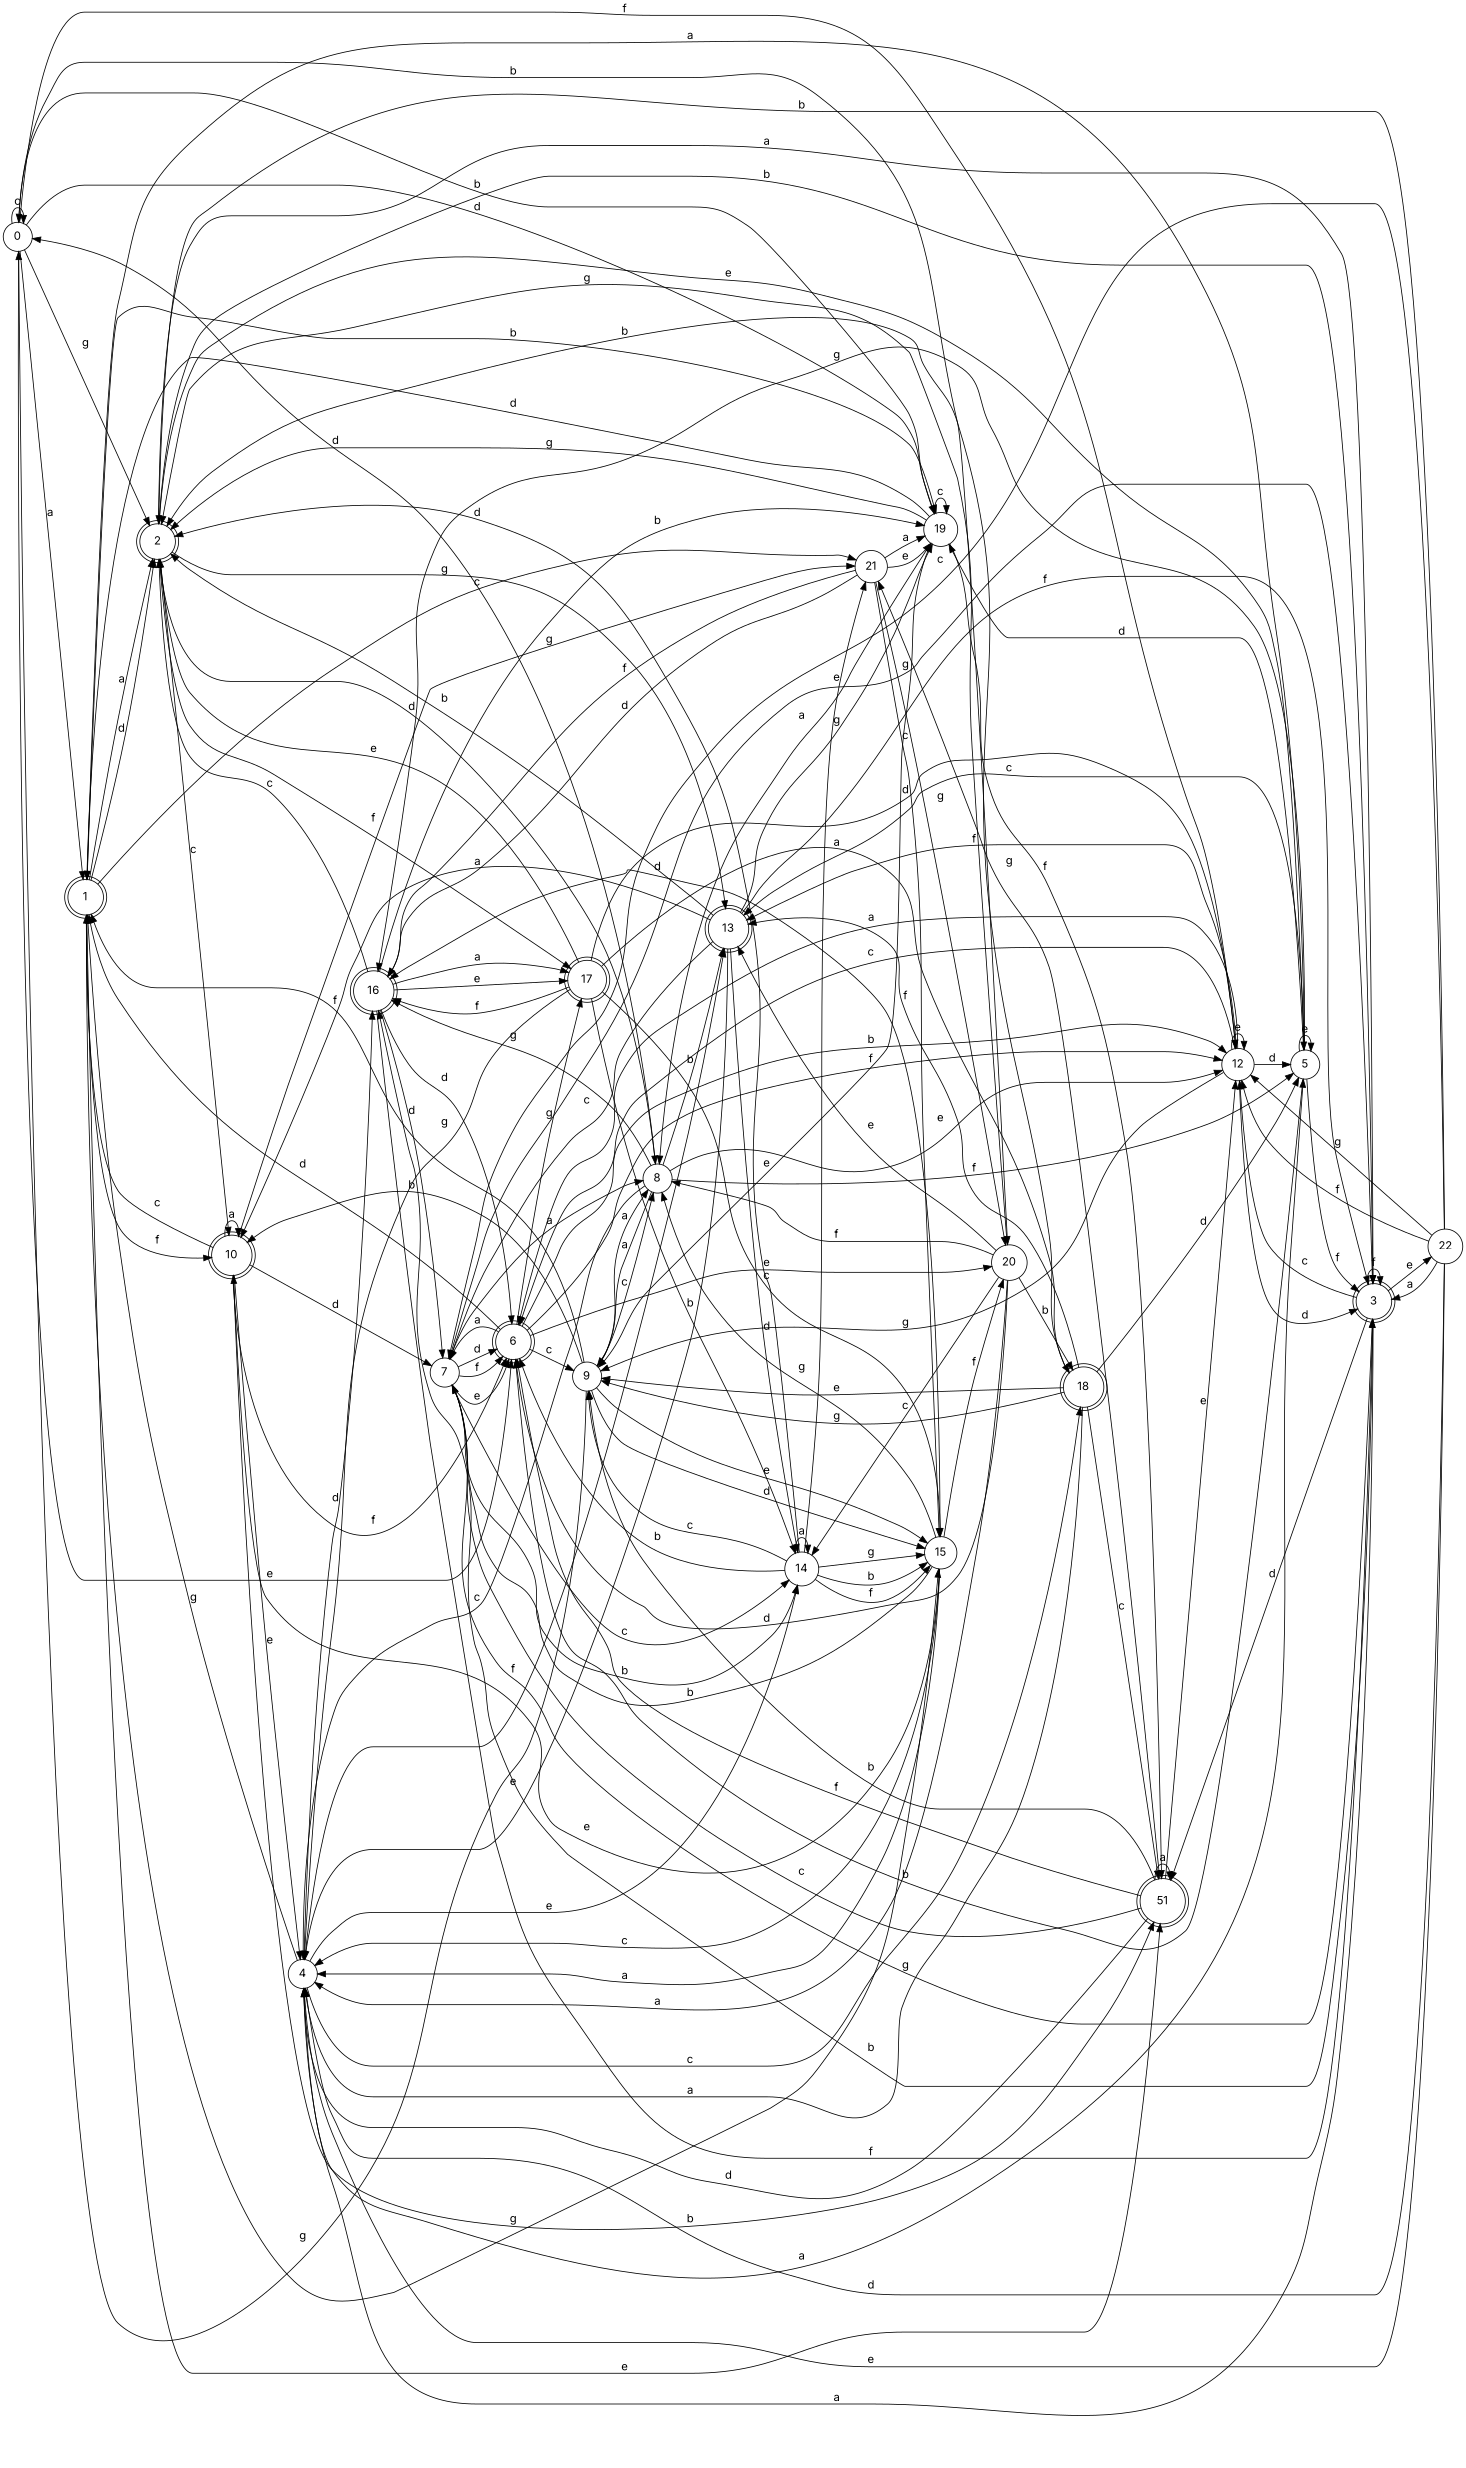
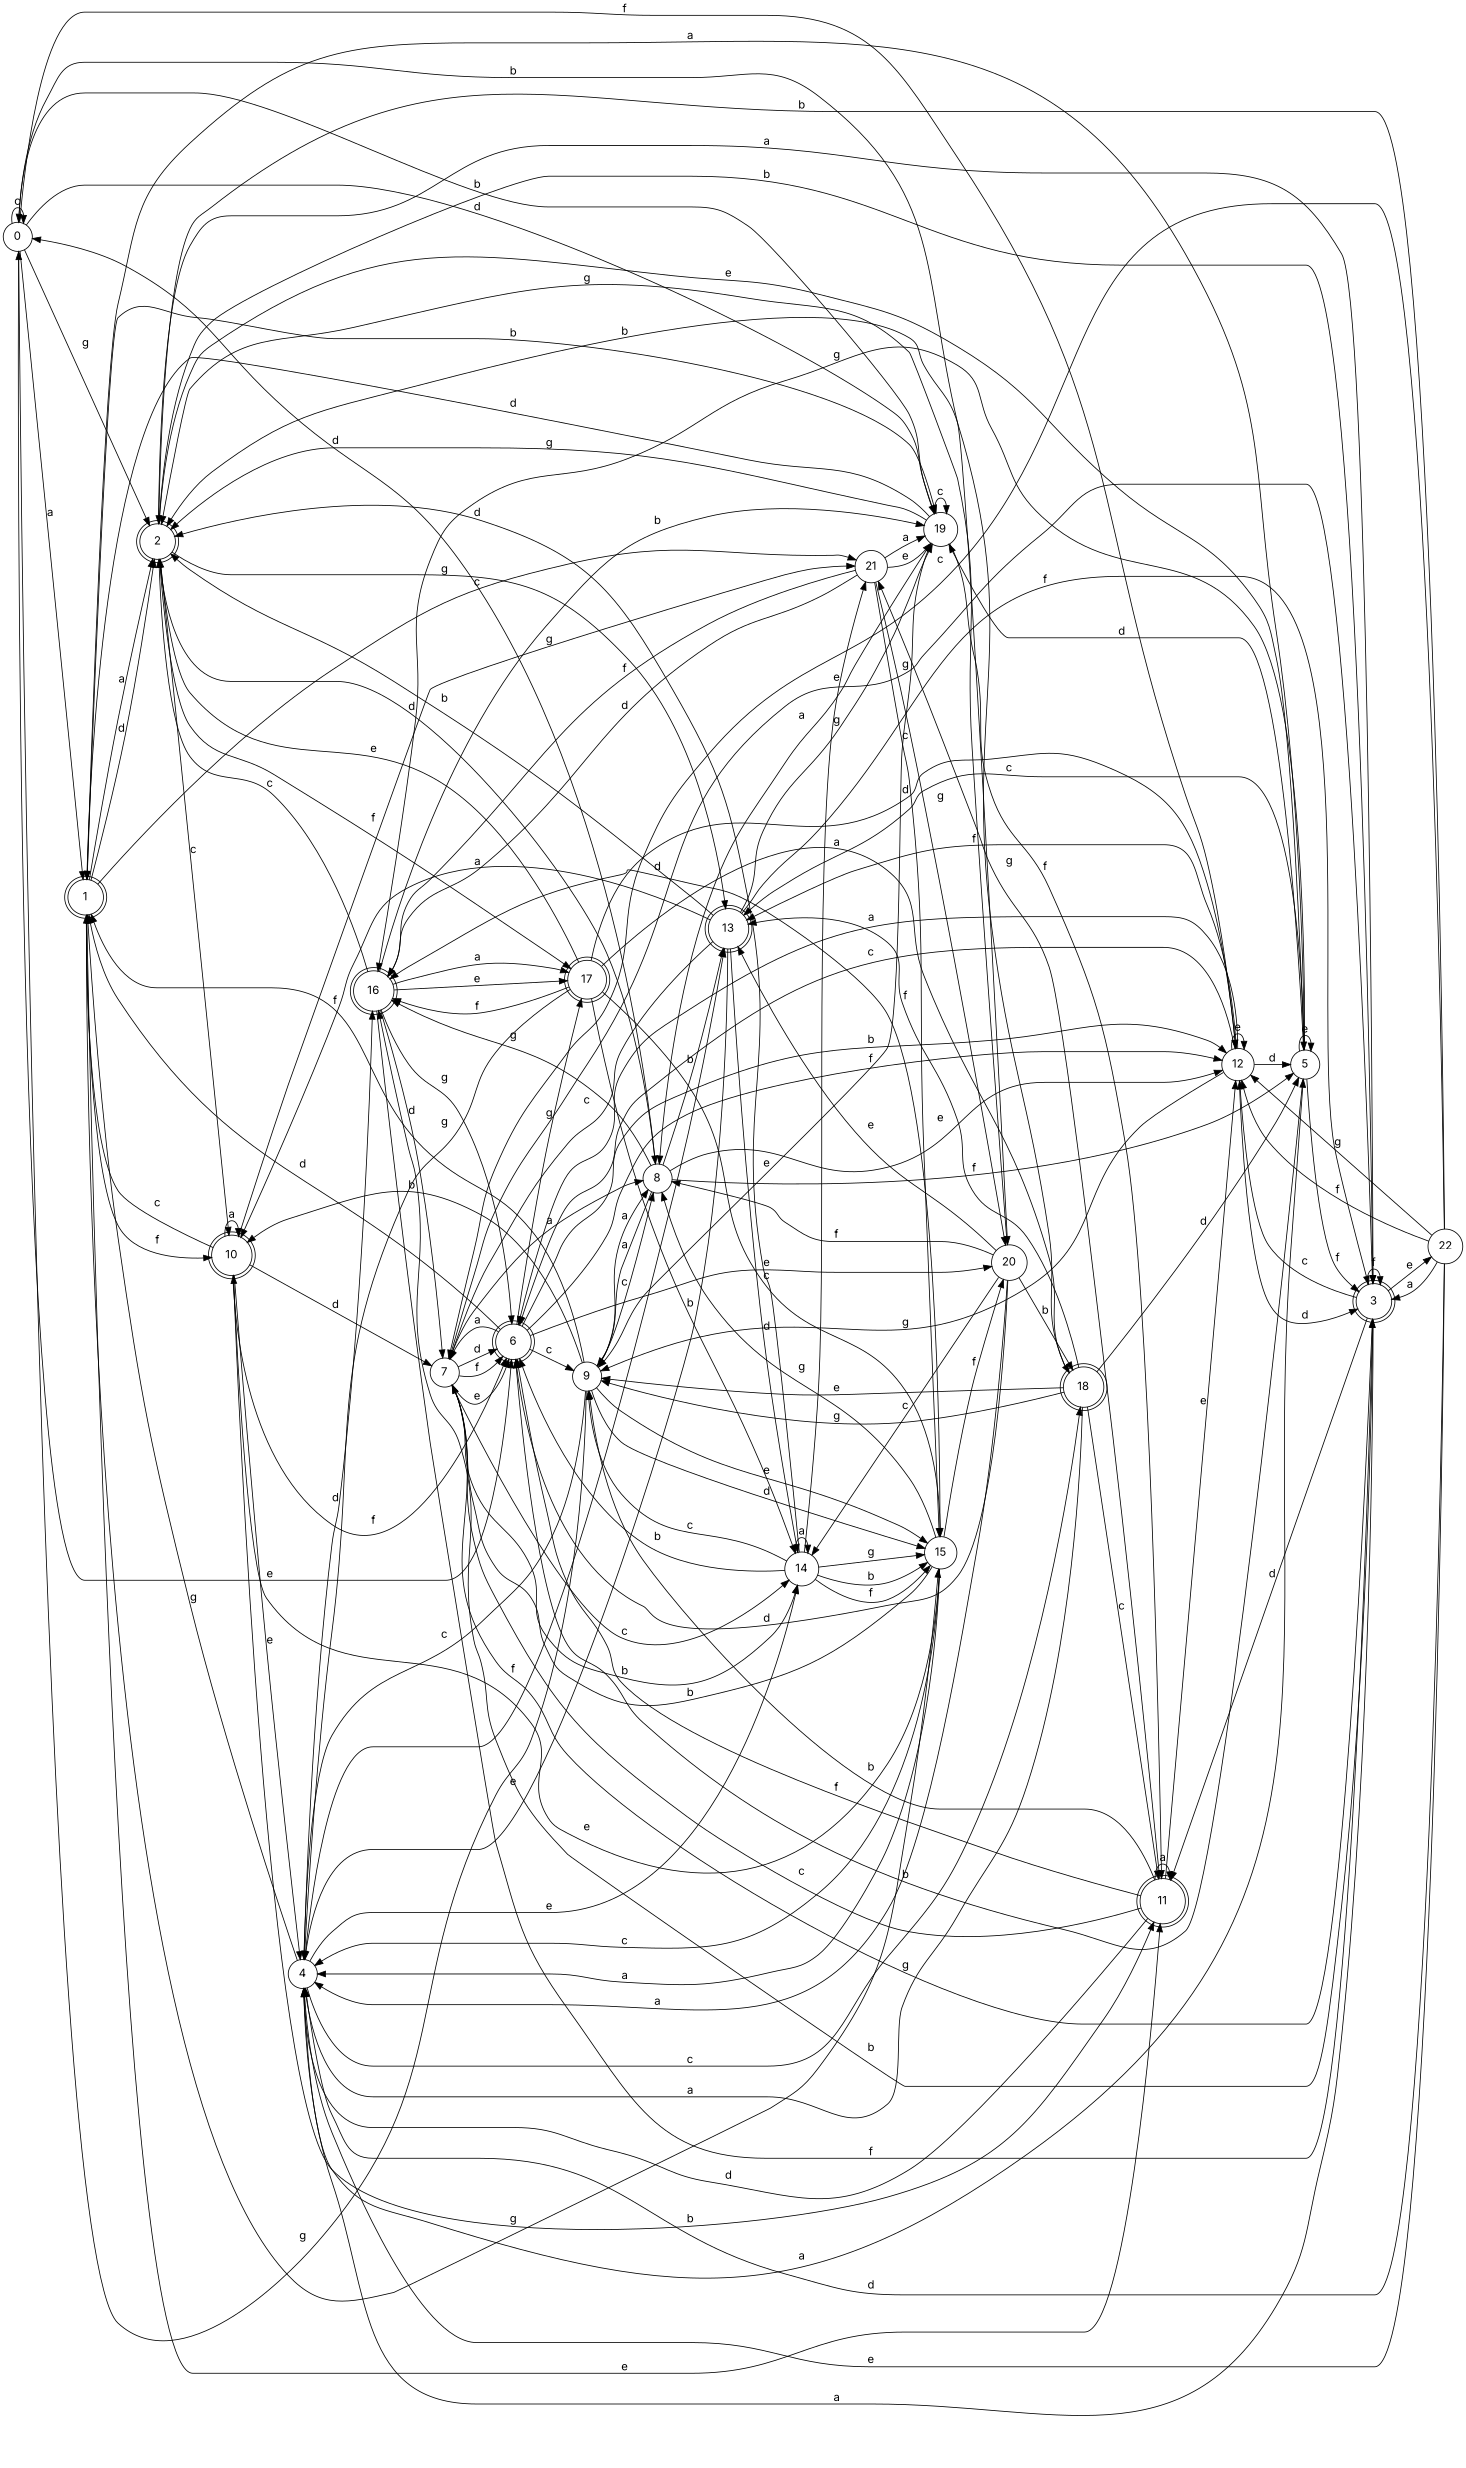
(445, 1078) -> (445, 1078)
(487, 1594) -> (436, 1656)
(1163, 1901) -> (1163, 1901)
